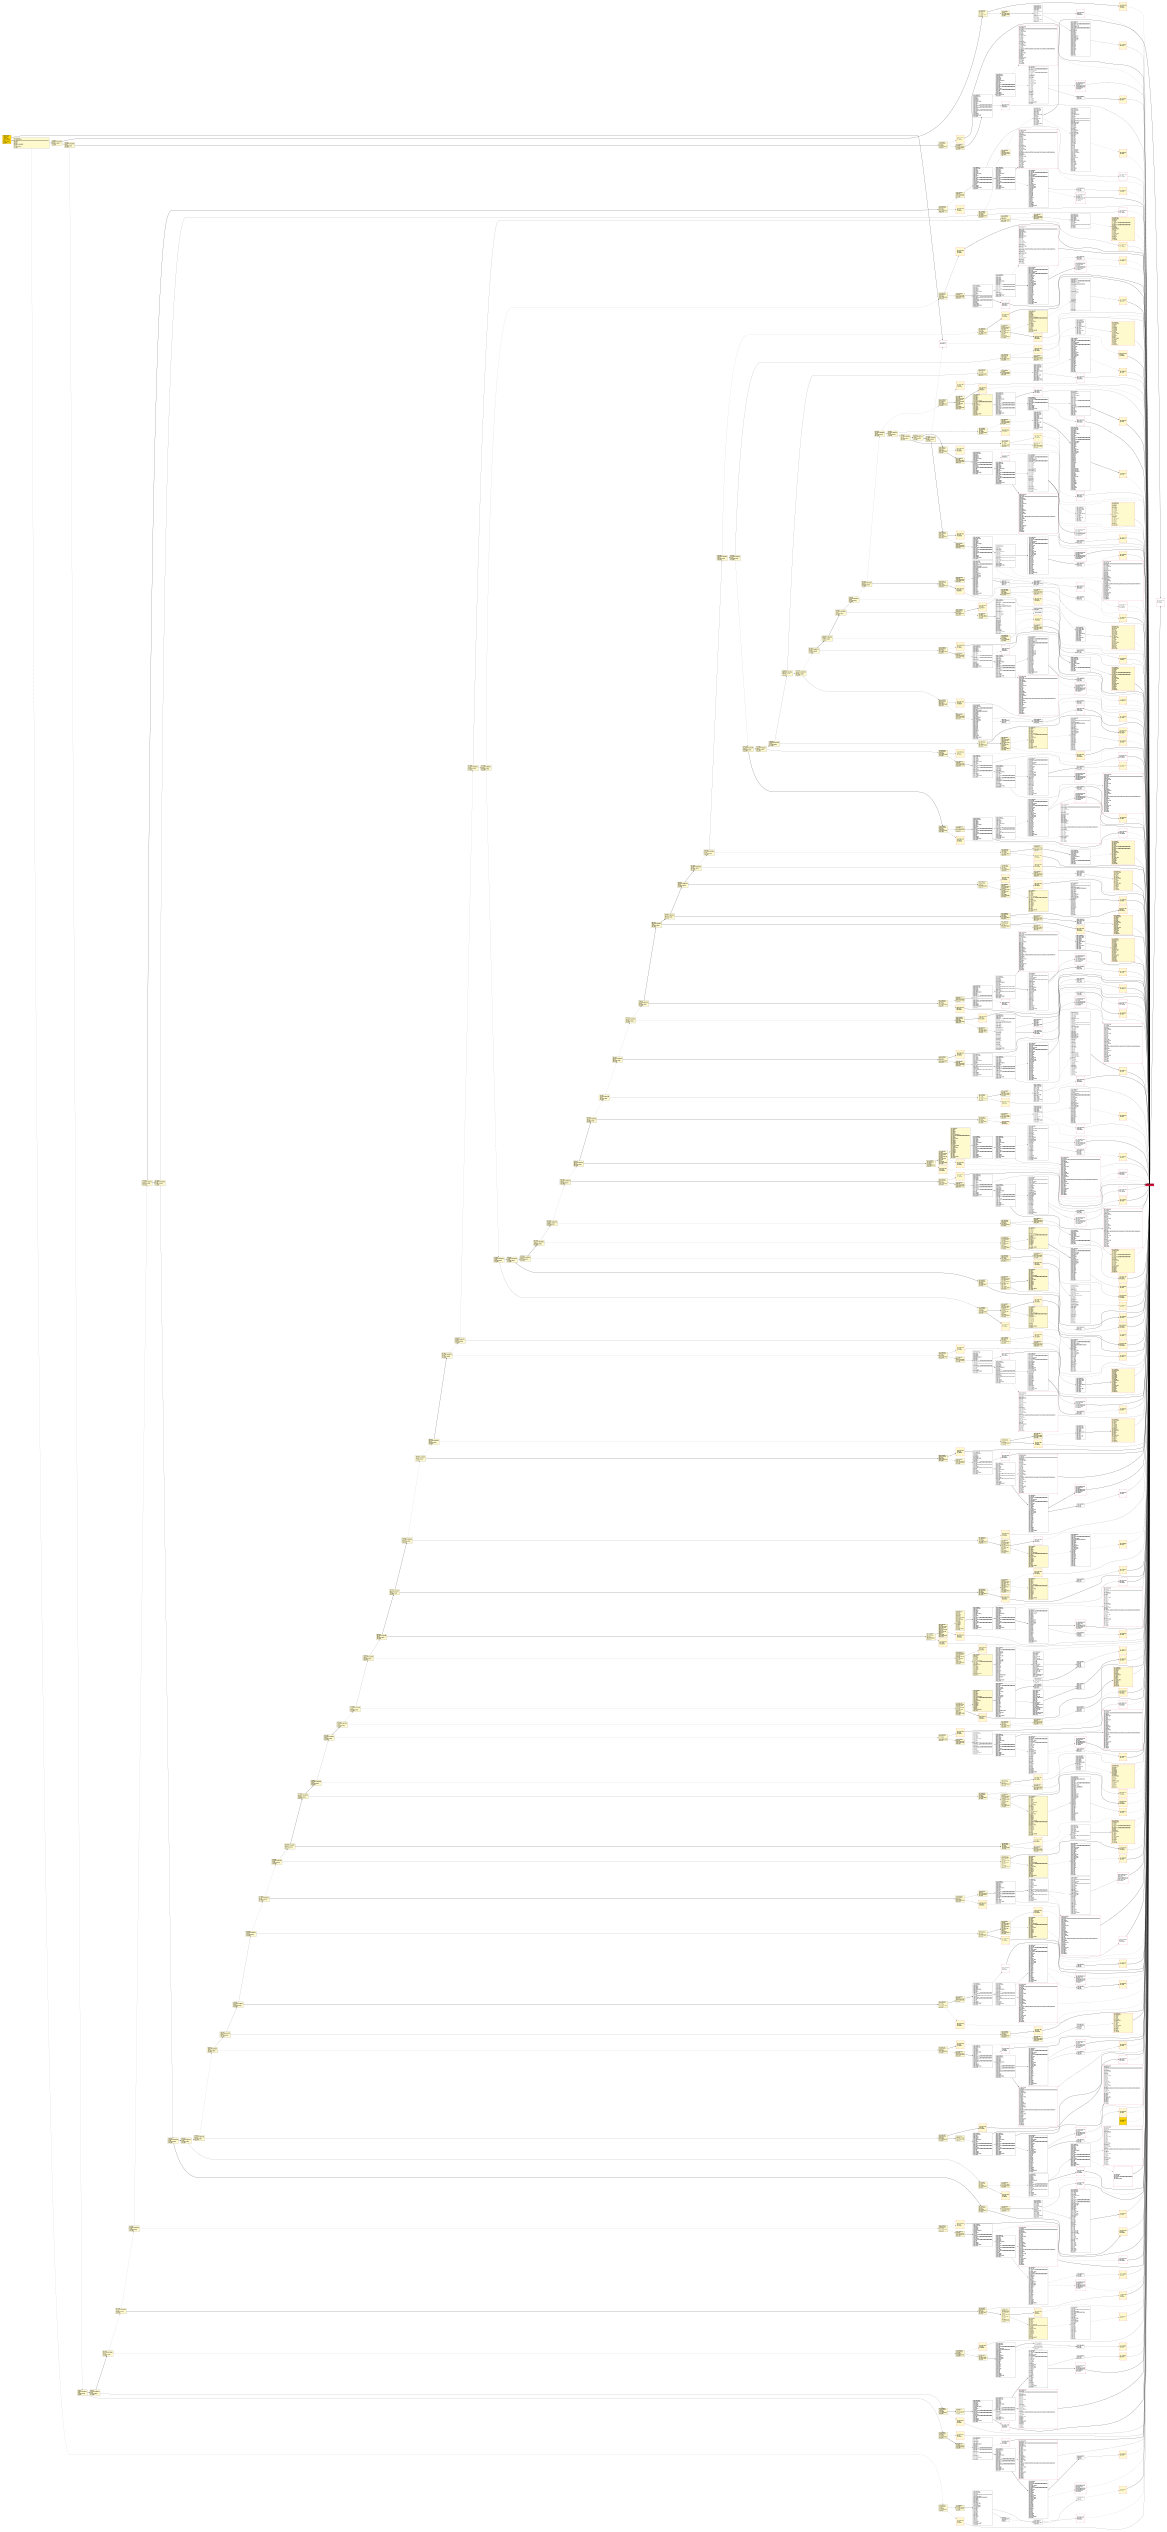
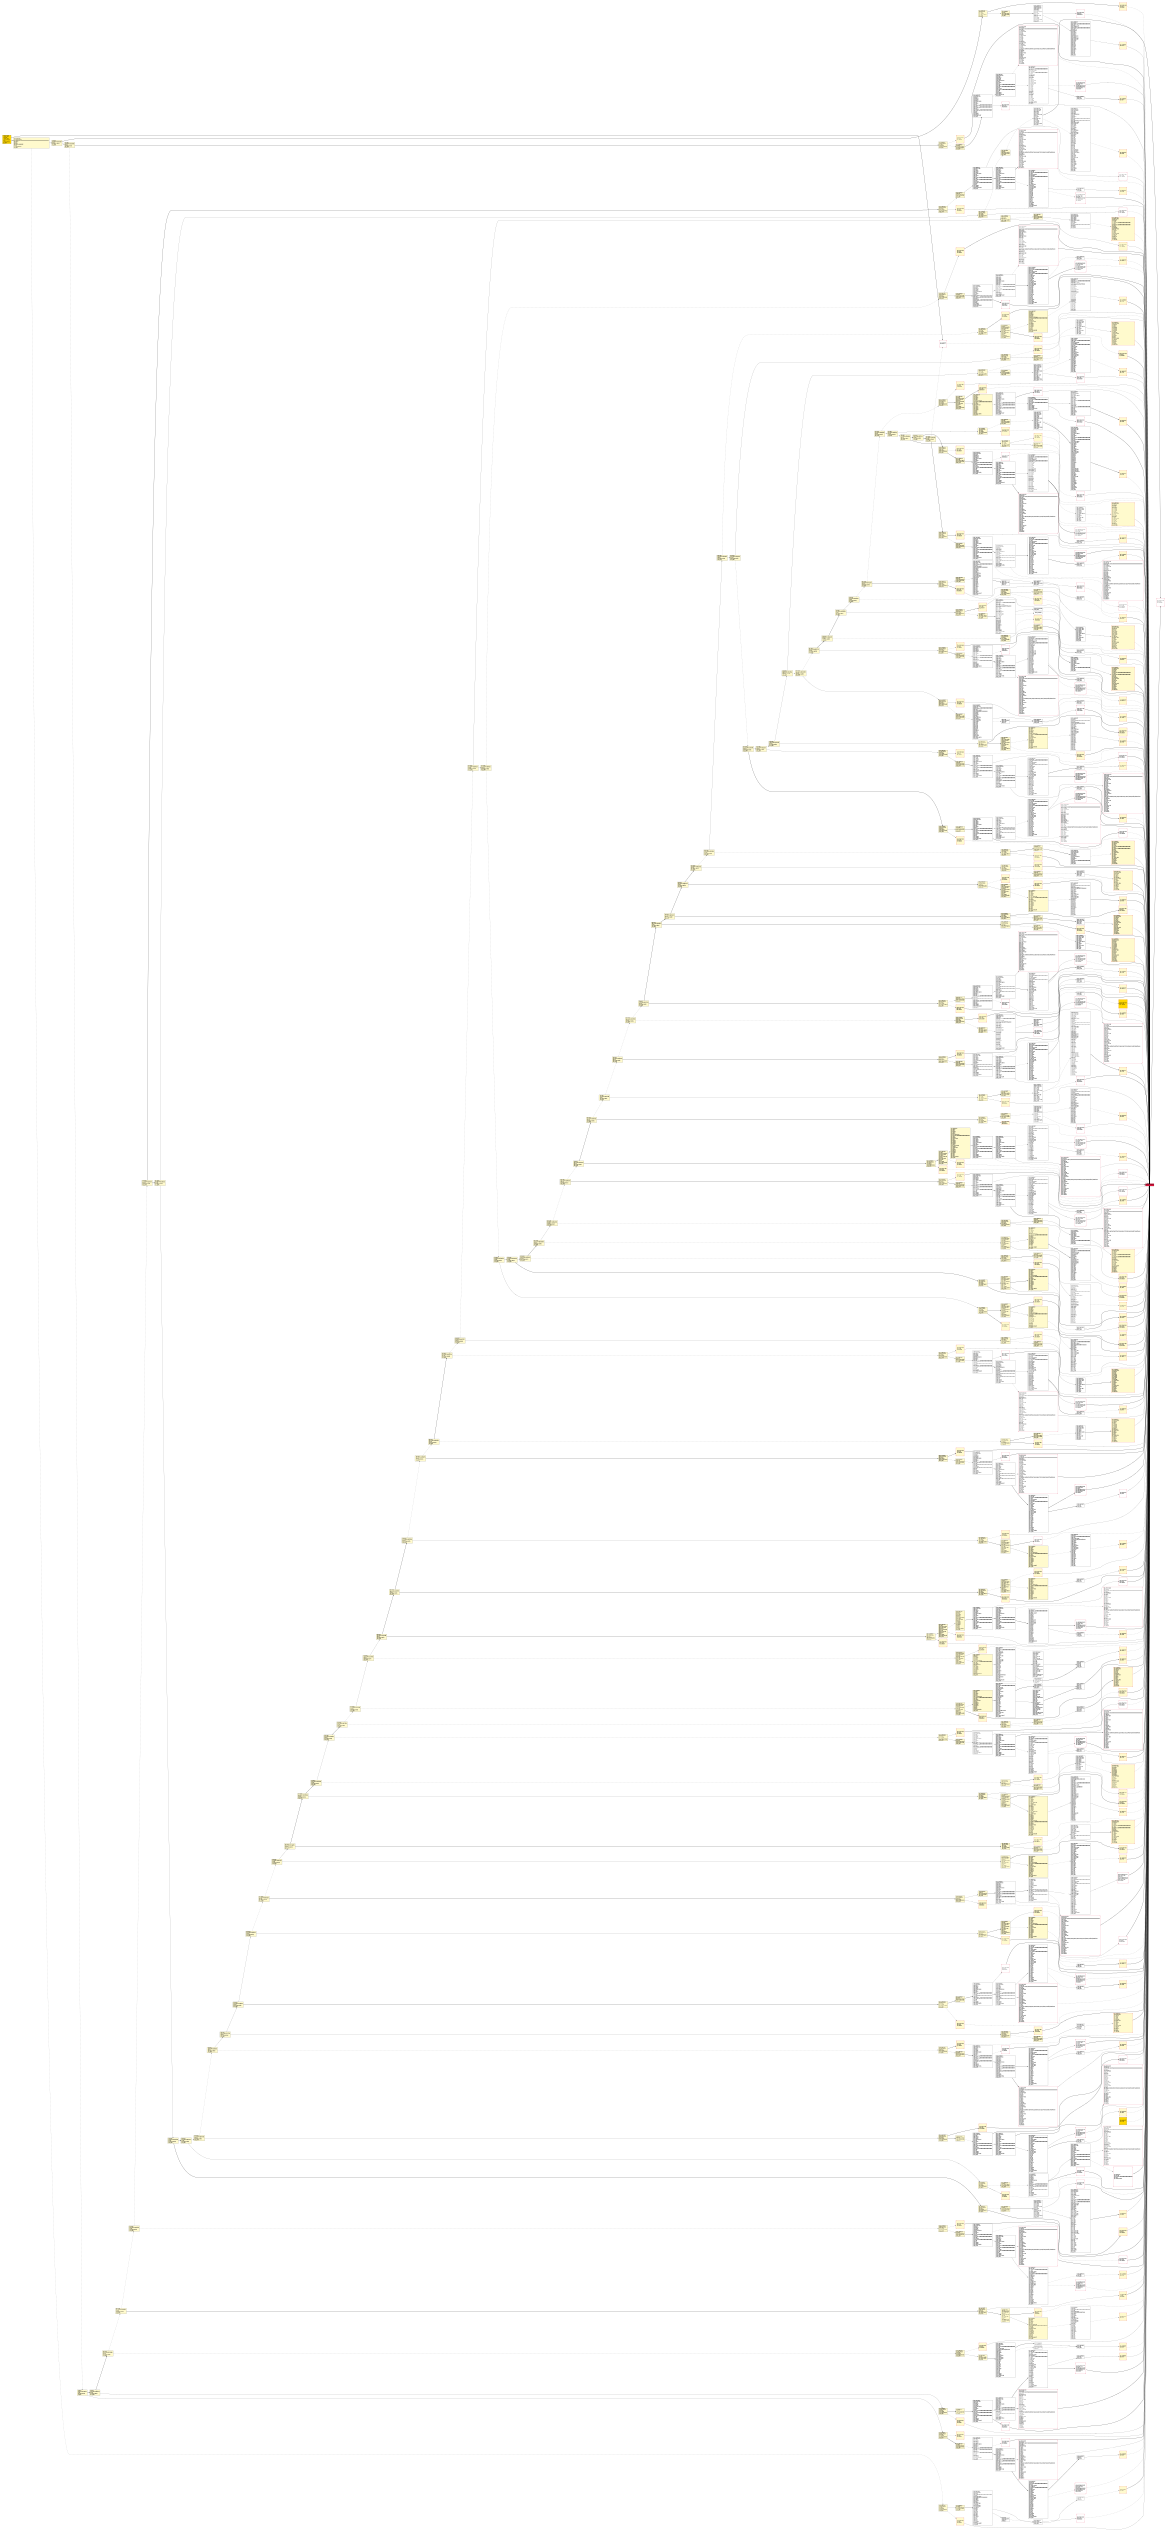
(1123, 1004) -> (1123, 1004)
